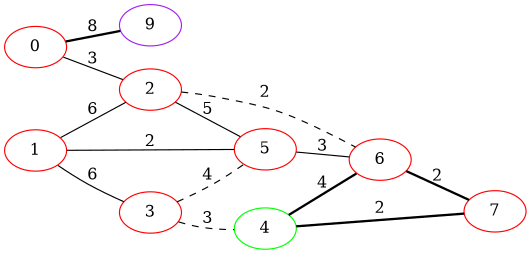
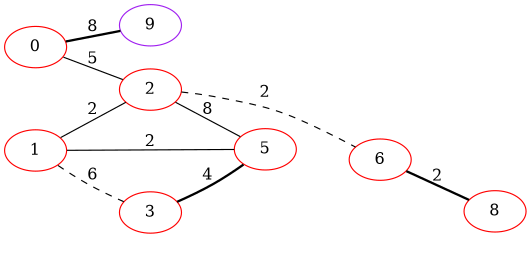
(93, 59) -> (93, 59)
(93, 110) -> (93, 110)
(208, 110) -> (208, 110)
(323, 154) -> none
(90, 185) -> (90, 185)
(211, 185) -> (211, 185)
(495, 211) -> (495, 211)
(265, 229) -> none
